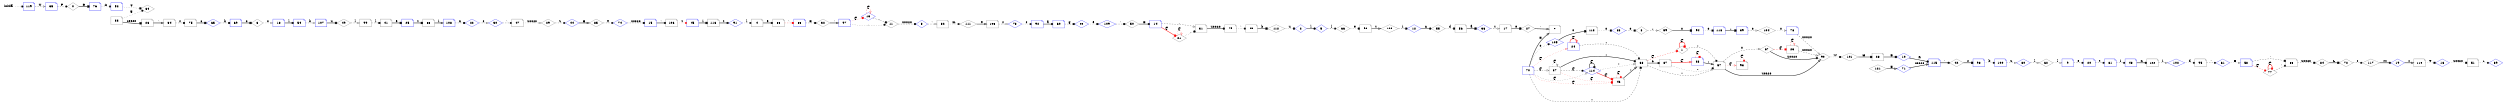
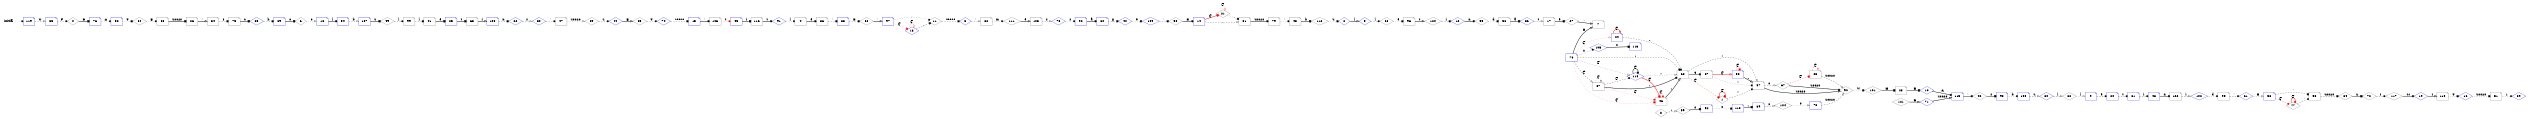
(132, 15) -> (151, 21)
(354, 23) -> (398, 21)
(788, 23) -> (832, 21)
(1310, 29) -> (1354, 21)
(1592, 31) -> (1635, 47)
(1619, 31) -> none
(1742, 65) -> none
